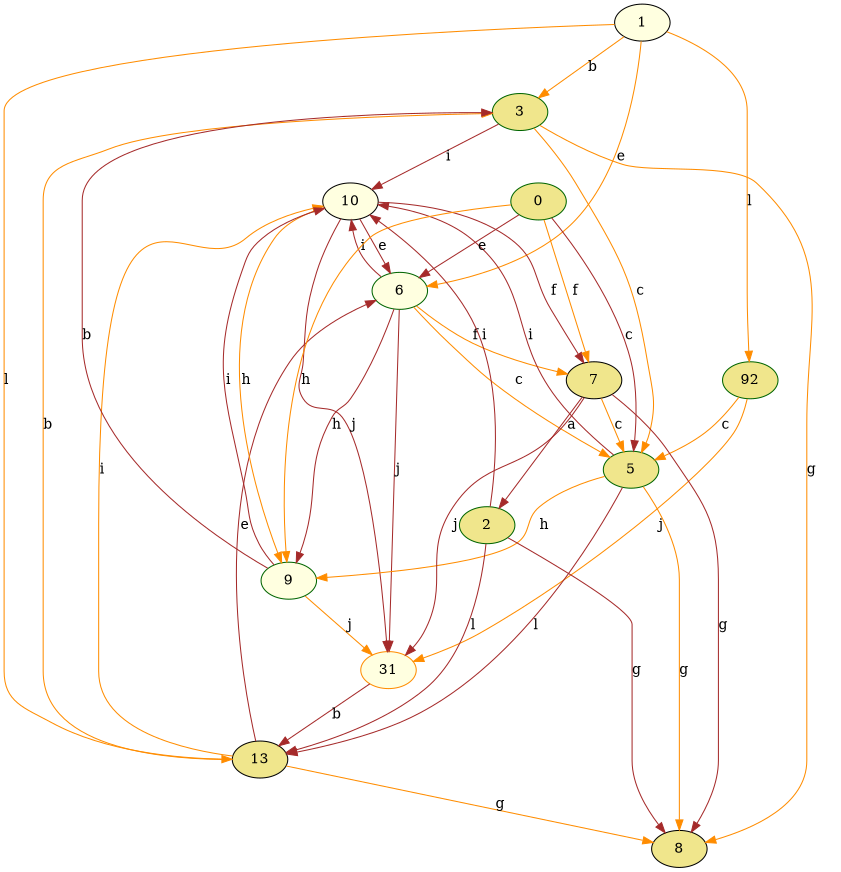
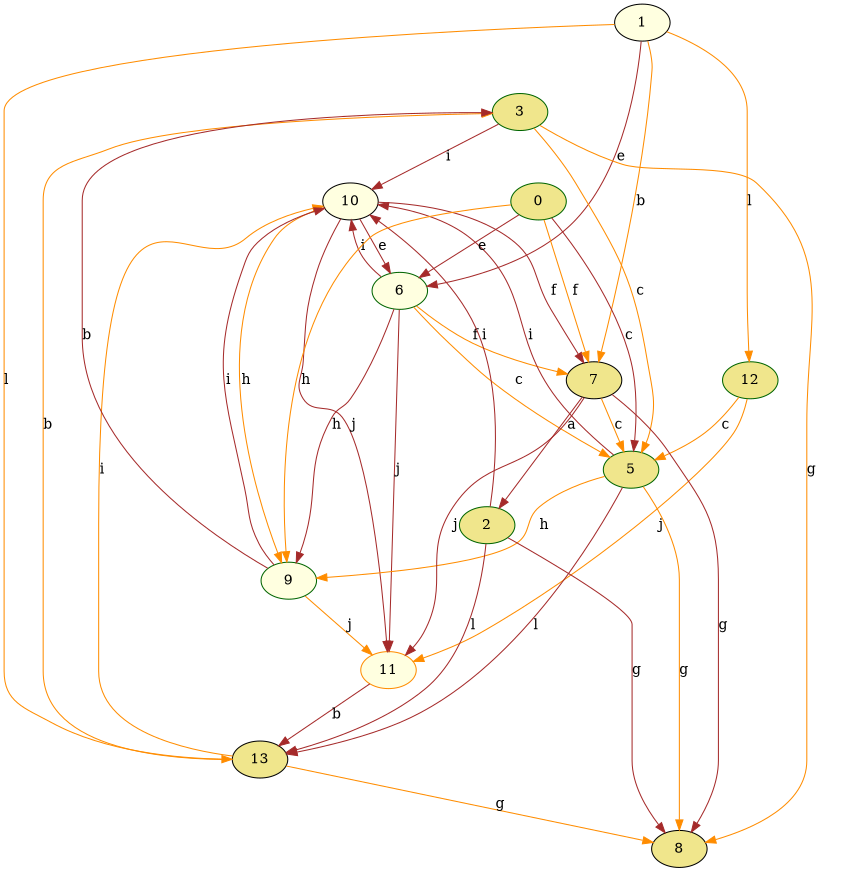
(585, 64) -> (635, 197)
(593, 198) -> (593, 198)
(750, 380) -> (750, 380)
(240, 511) -> none
(388, 670) -> (388, 670)
